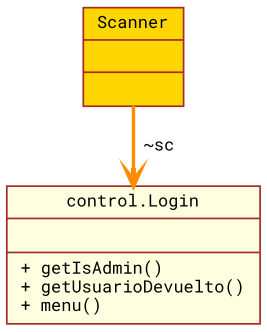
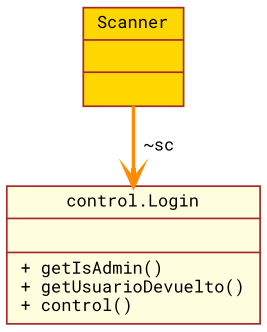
(62, 306) -> (77, 306)
